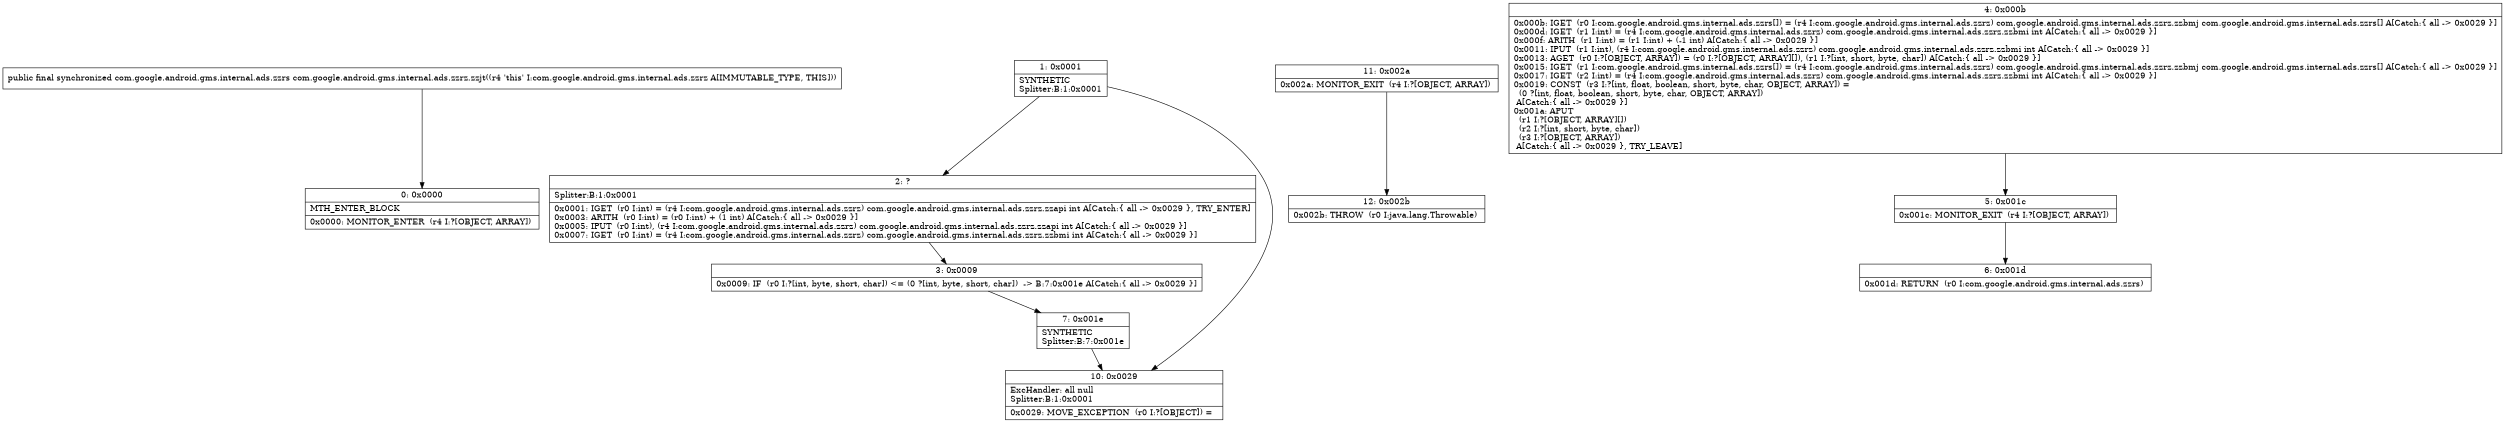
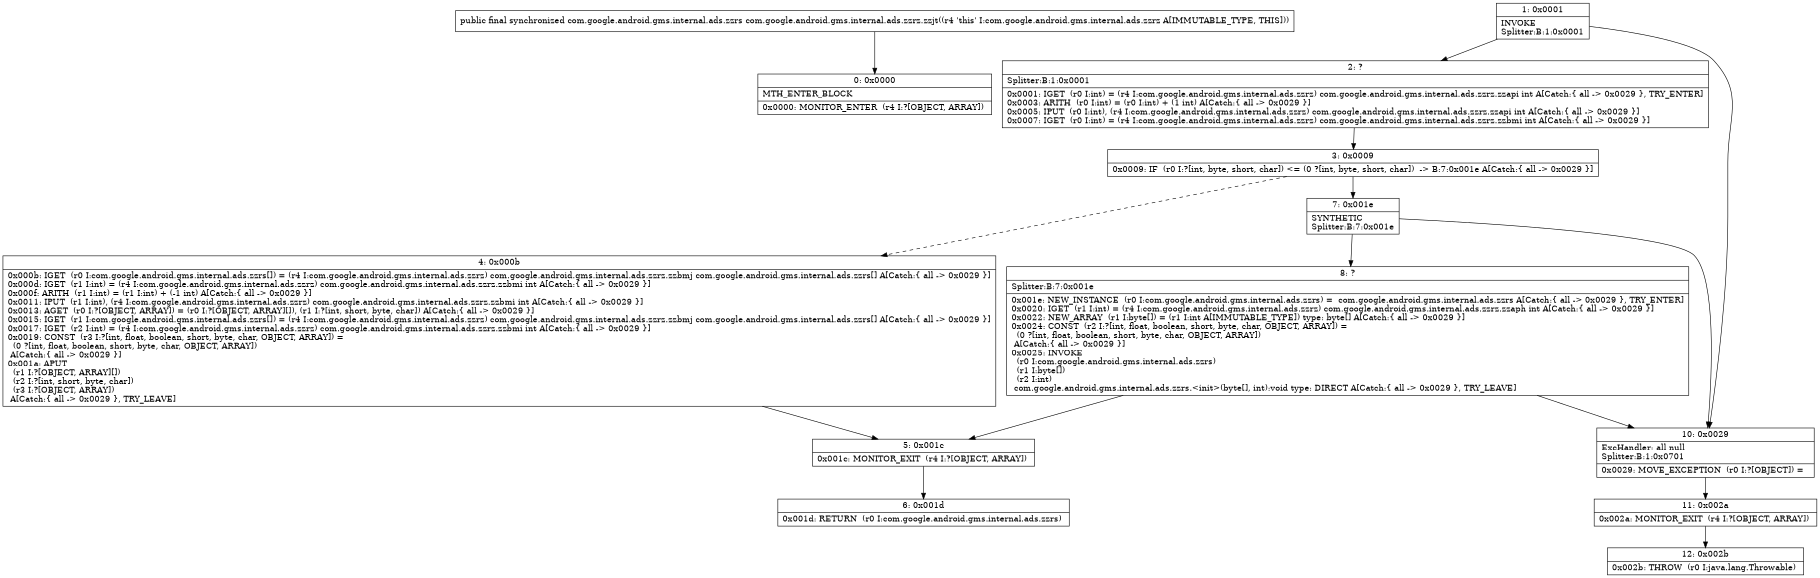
(1045, 80) -> (1519, 23)
none -> (1087, 216)
none -> (1348, 331)
(1052, 399) -> (1643, 457)
none -> (1706, 485)
